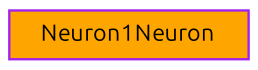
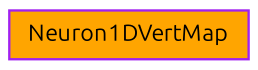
(129, 35) -> (129, 35)
